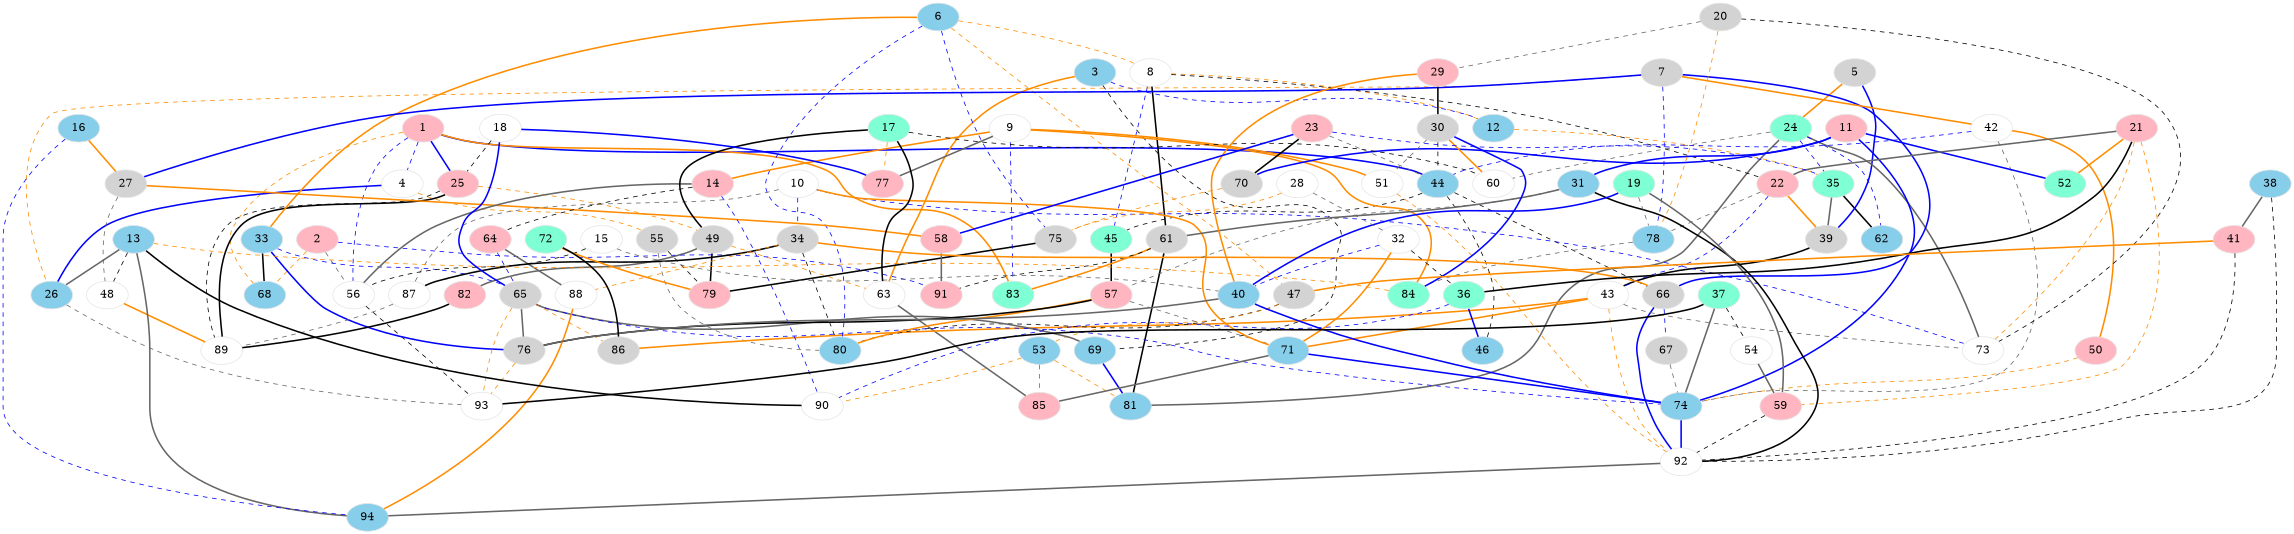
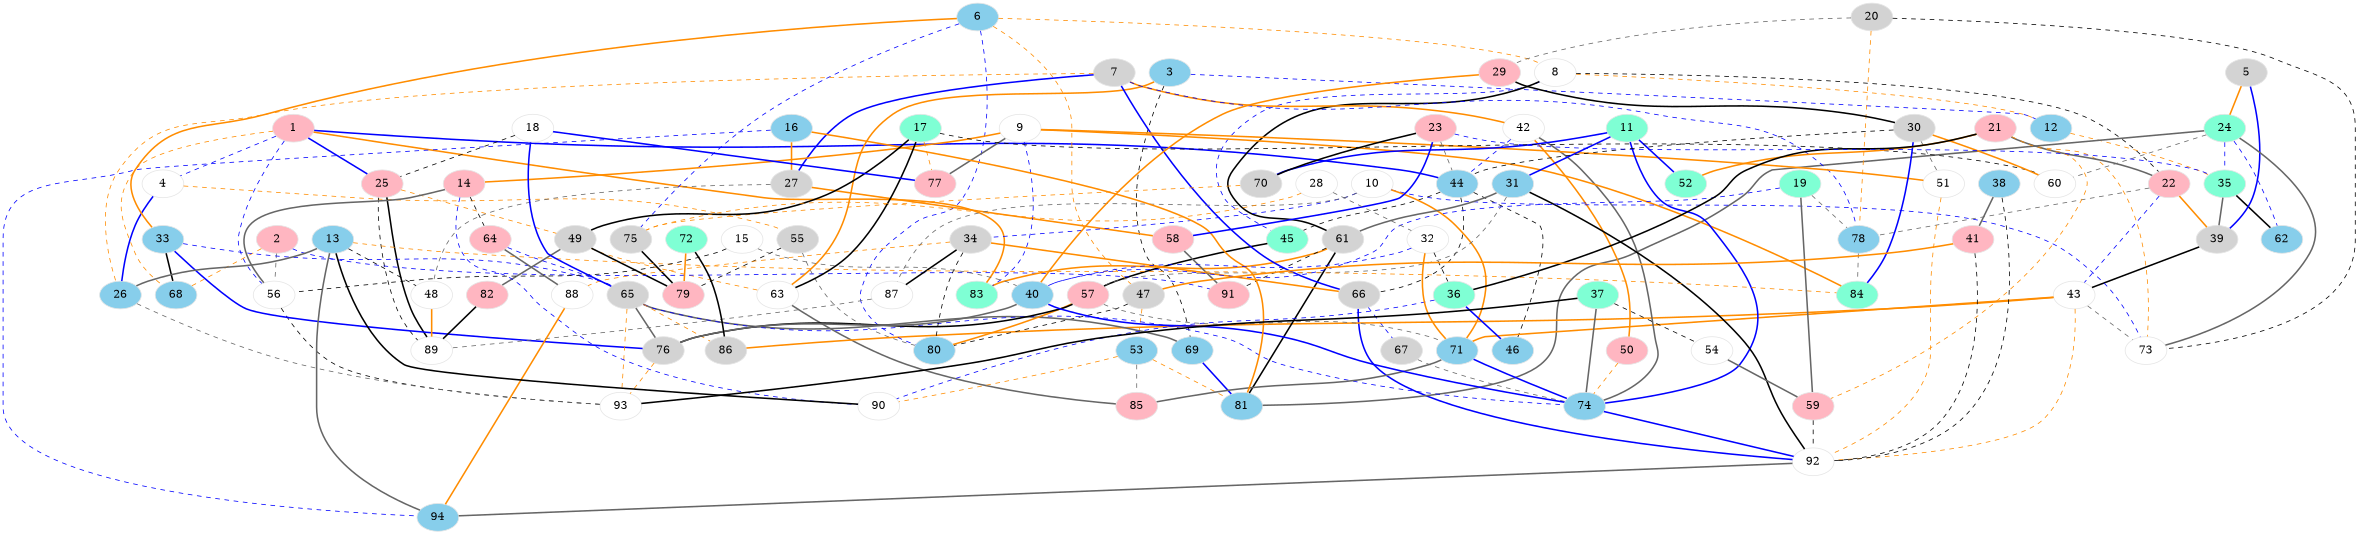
(1846, 128) -> (1627, 128)
none -> (1089, 187)
(1400, 218) -> (1424, 218)
(1975, 382) -> (1643, 272)
